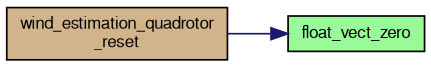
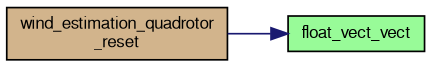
(356, 34) -> (356, 34)
